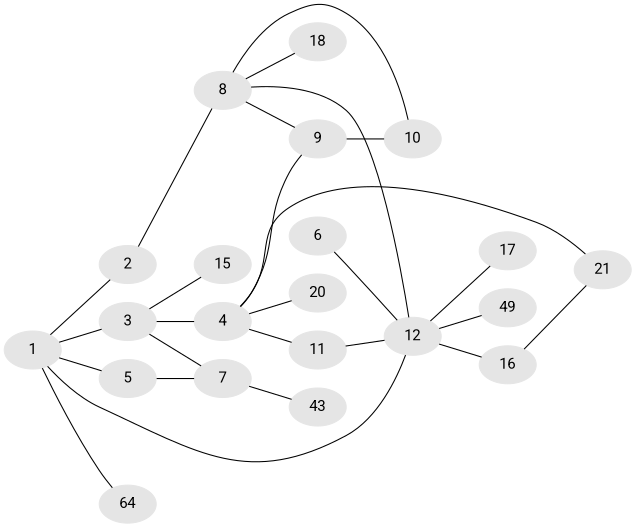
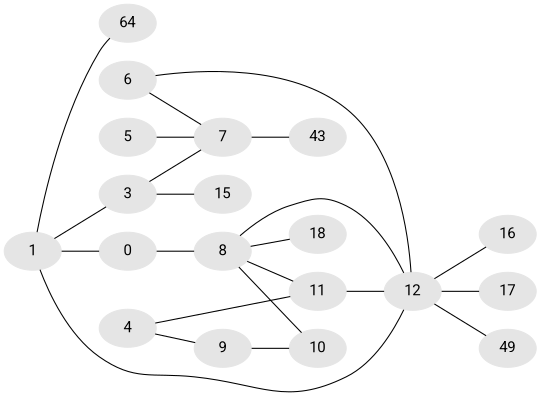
none -> (175, 109)
(270, 115) -> (270, 271)
(128, 265) -> (128, 251)
(603, 270) -> none
(318, 293) -> none
(175, 322) -> none
(80, 364) -> none
